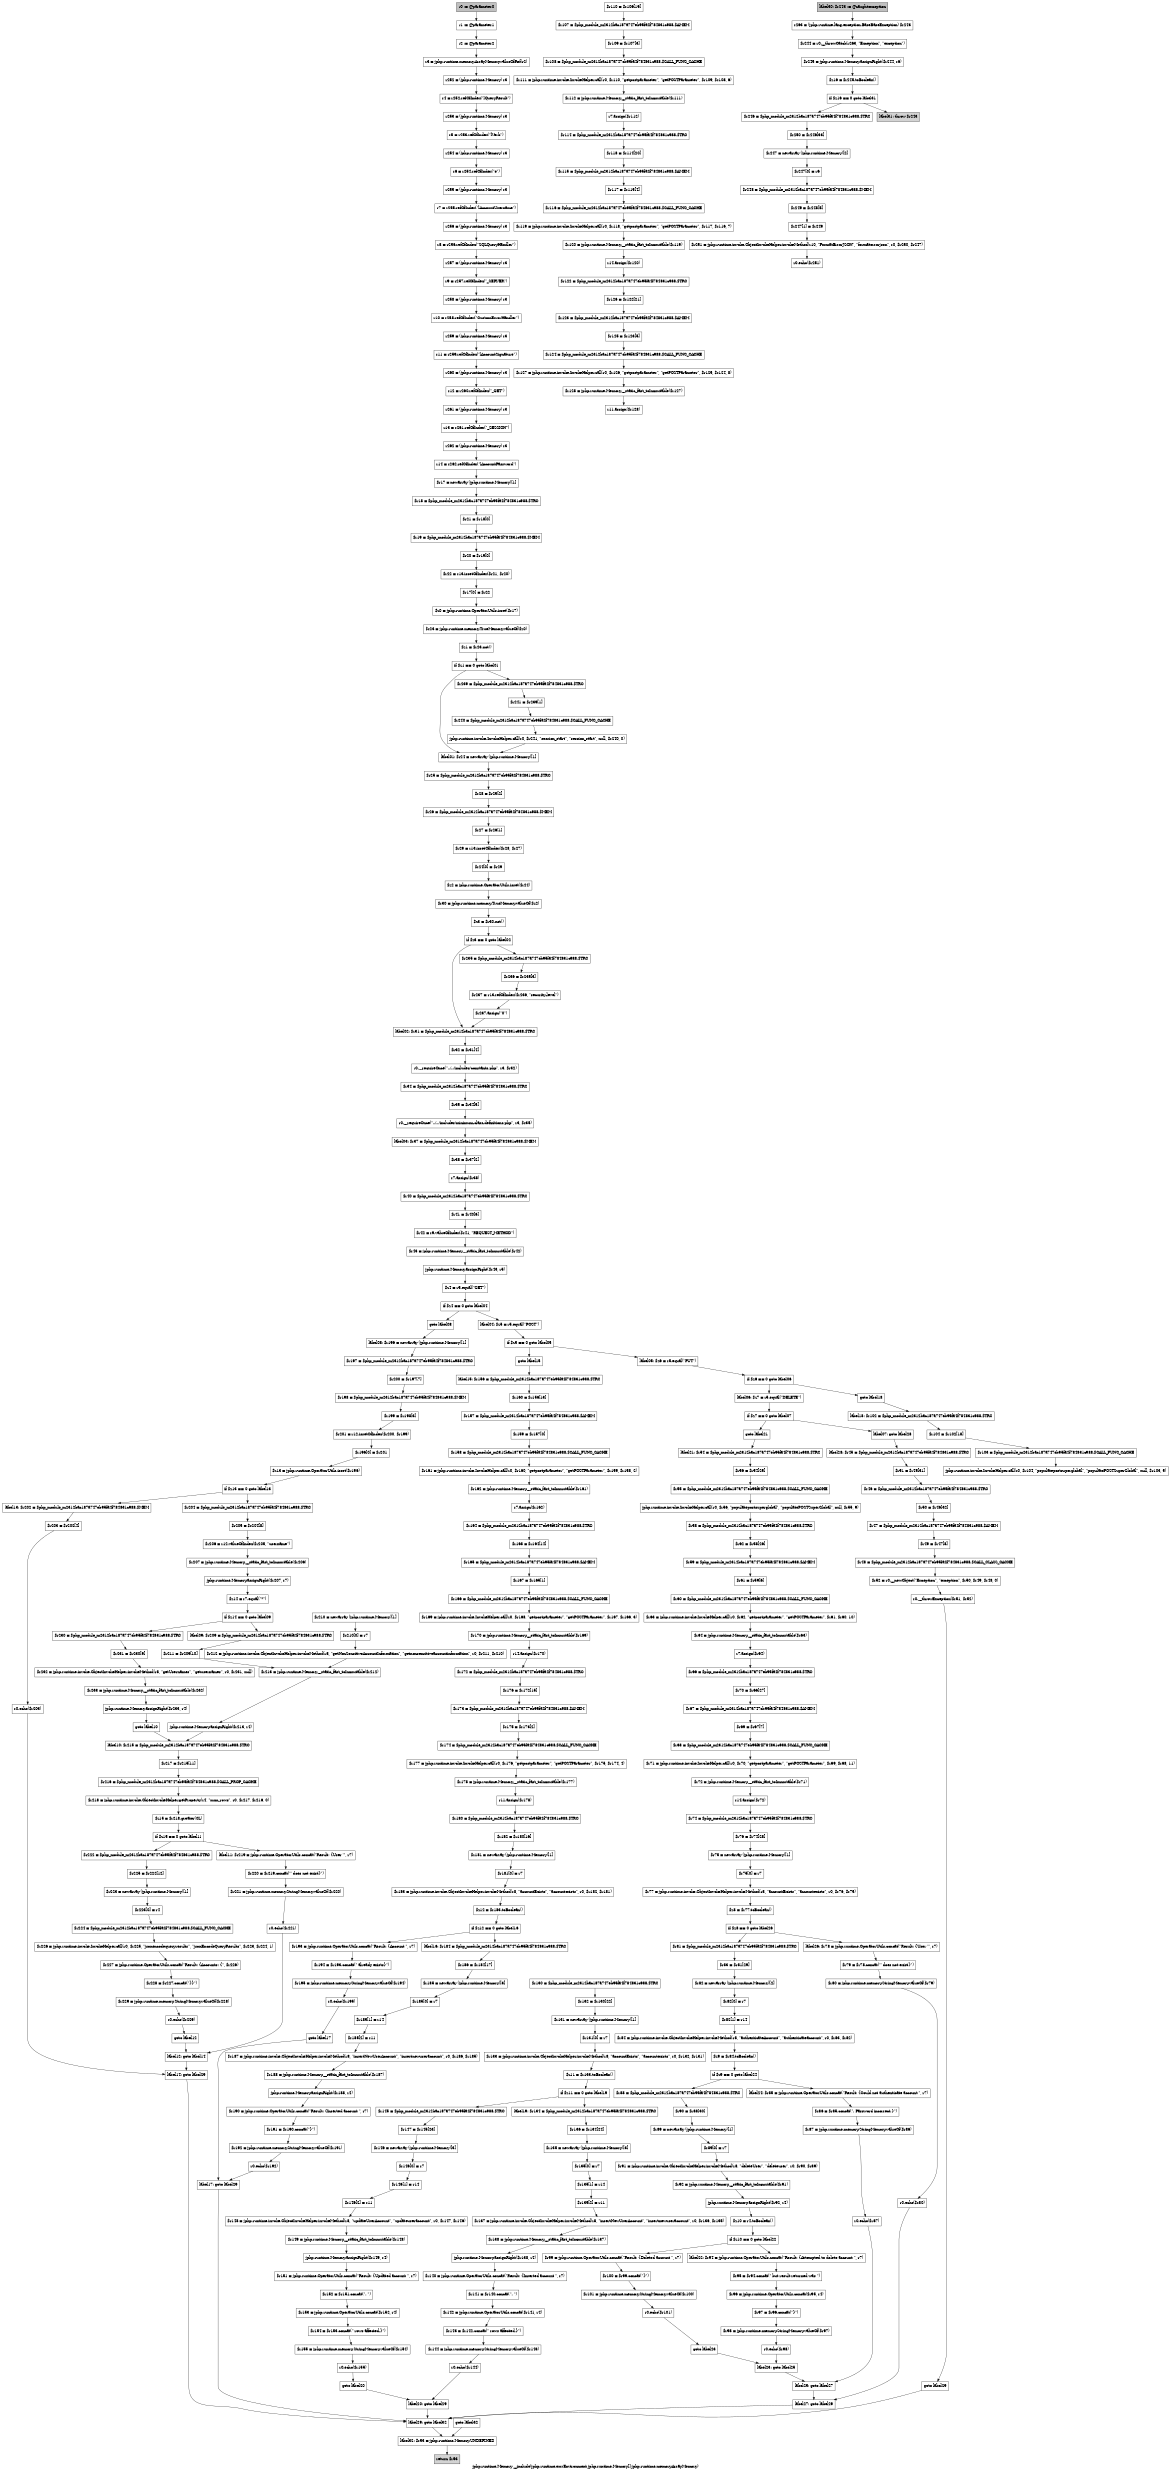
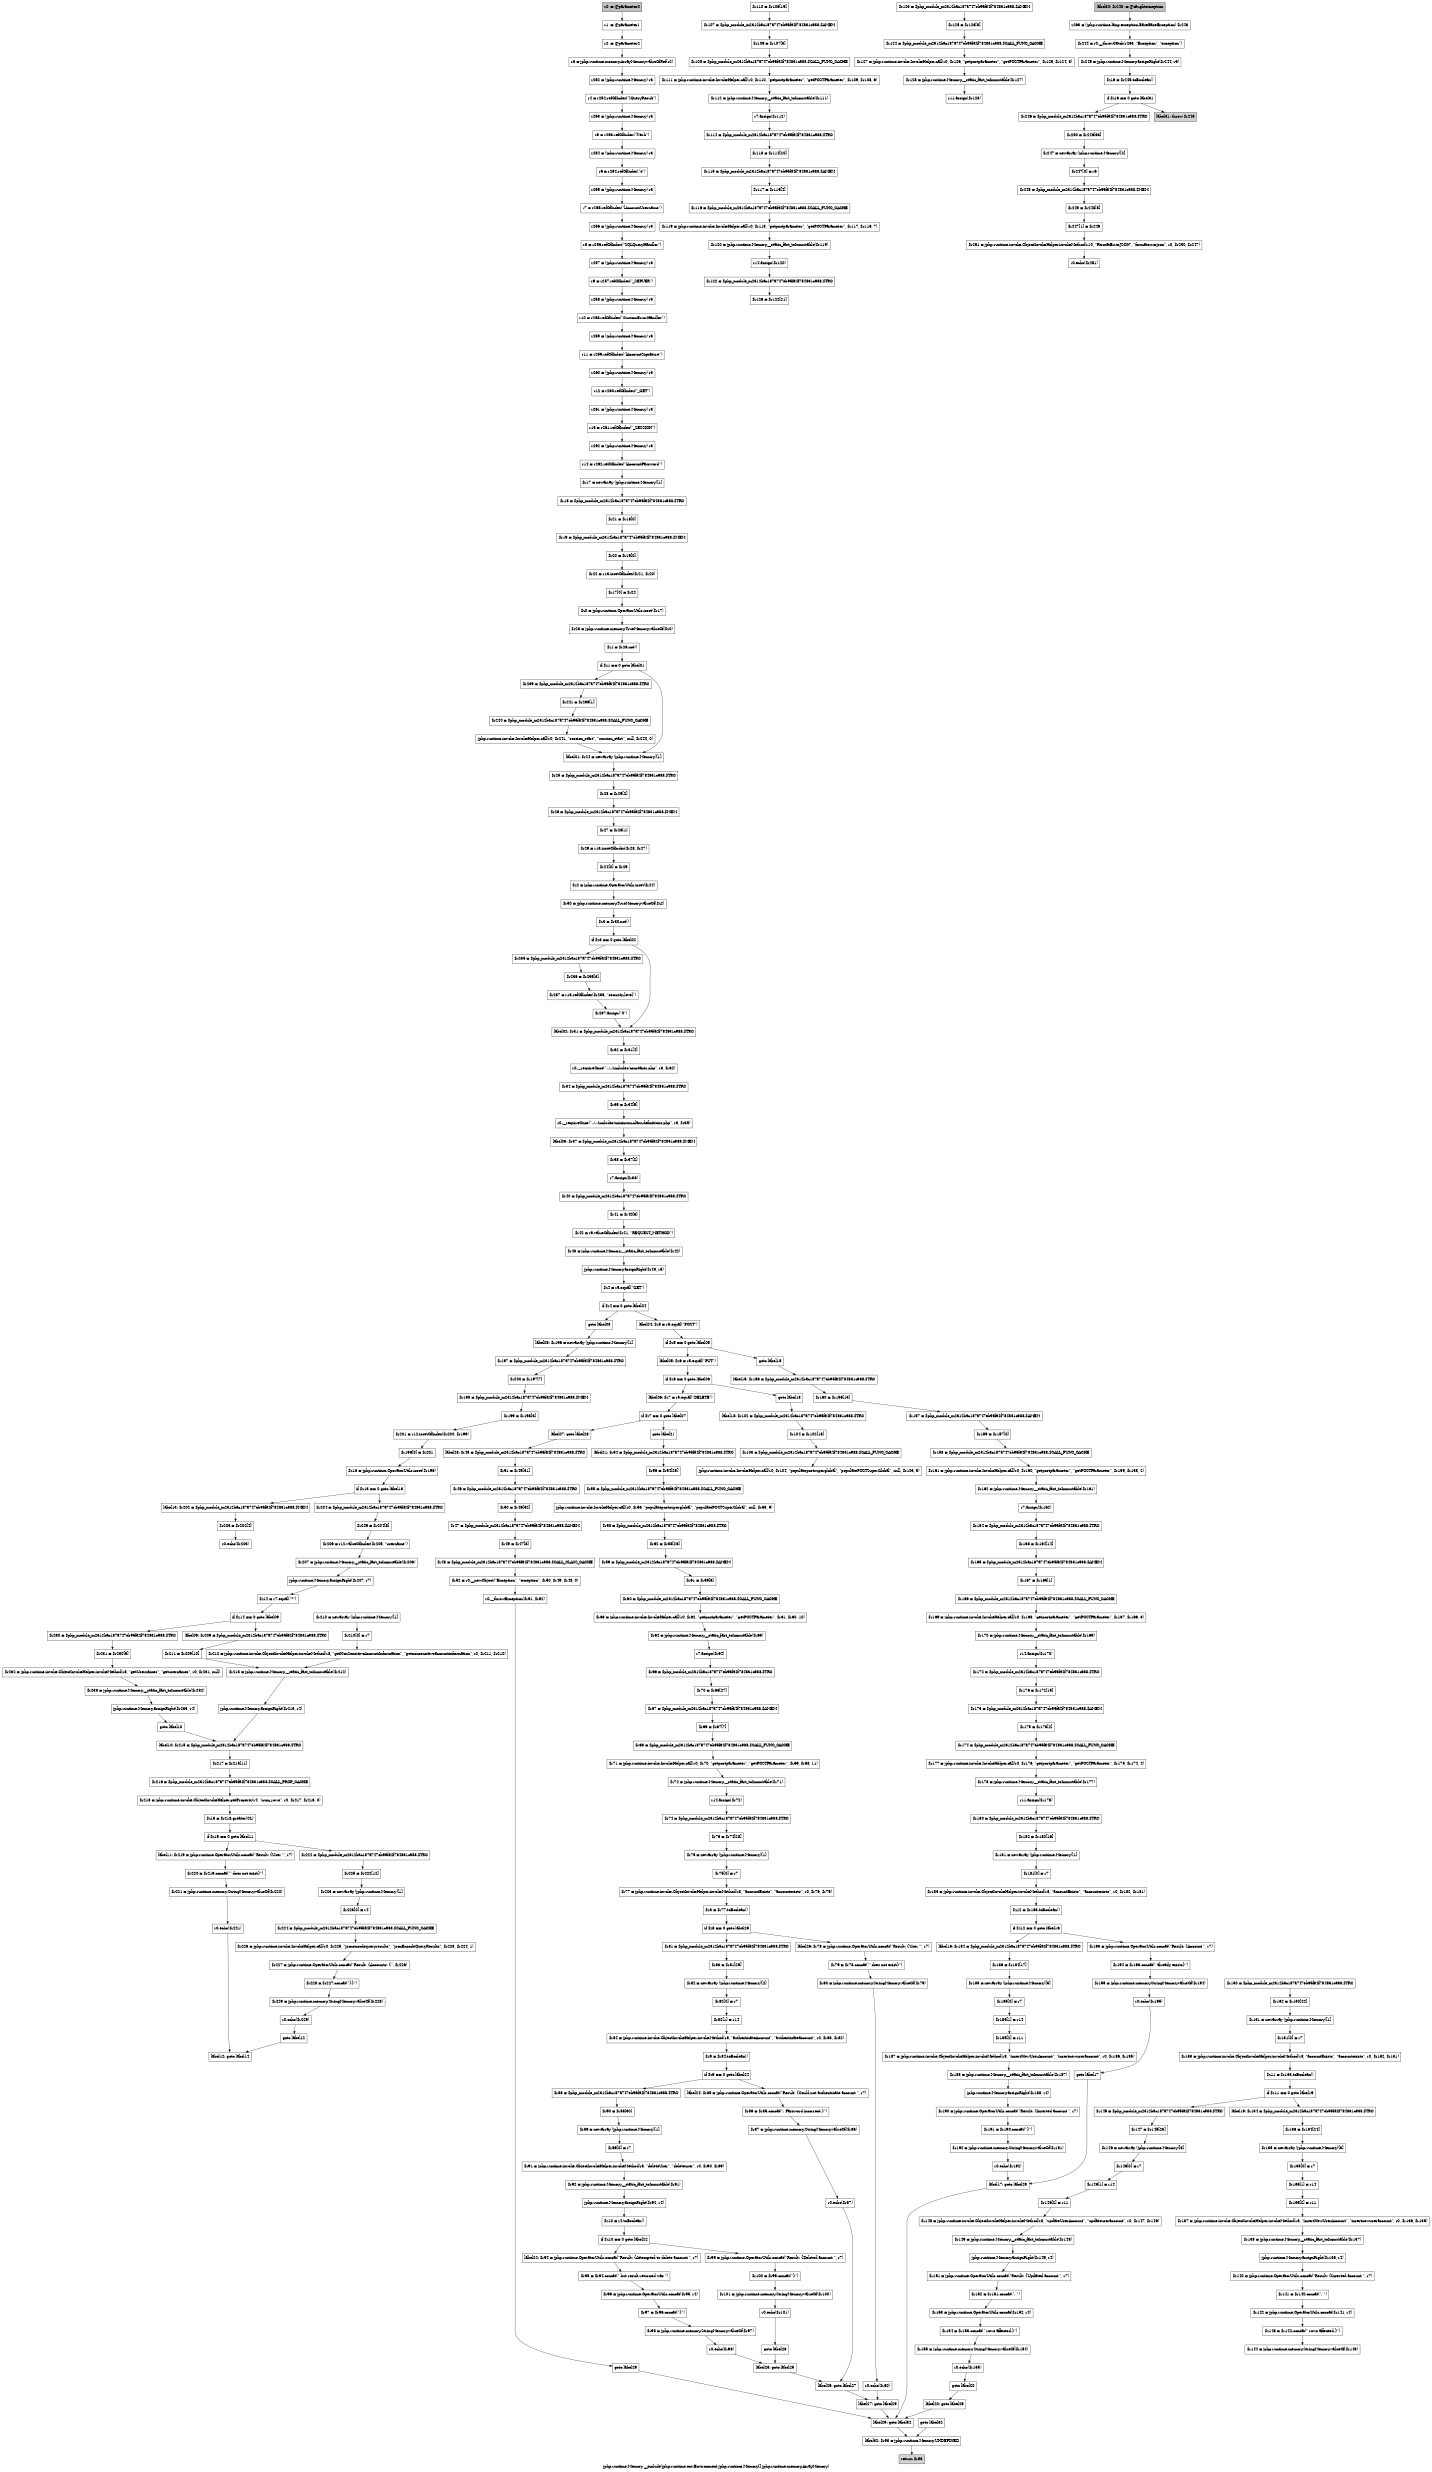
(624, 308) -> none
(186, 2075) -> none
(465, 2368) -> none
